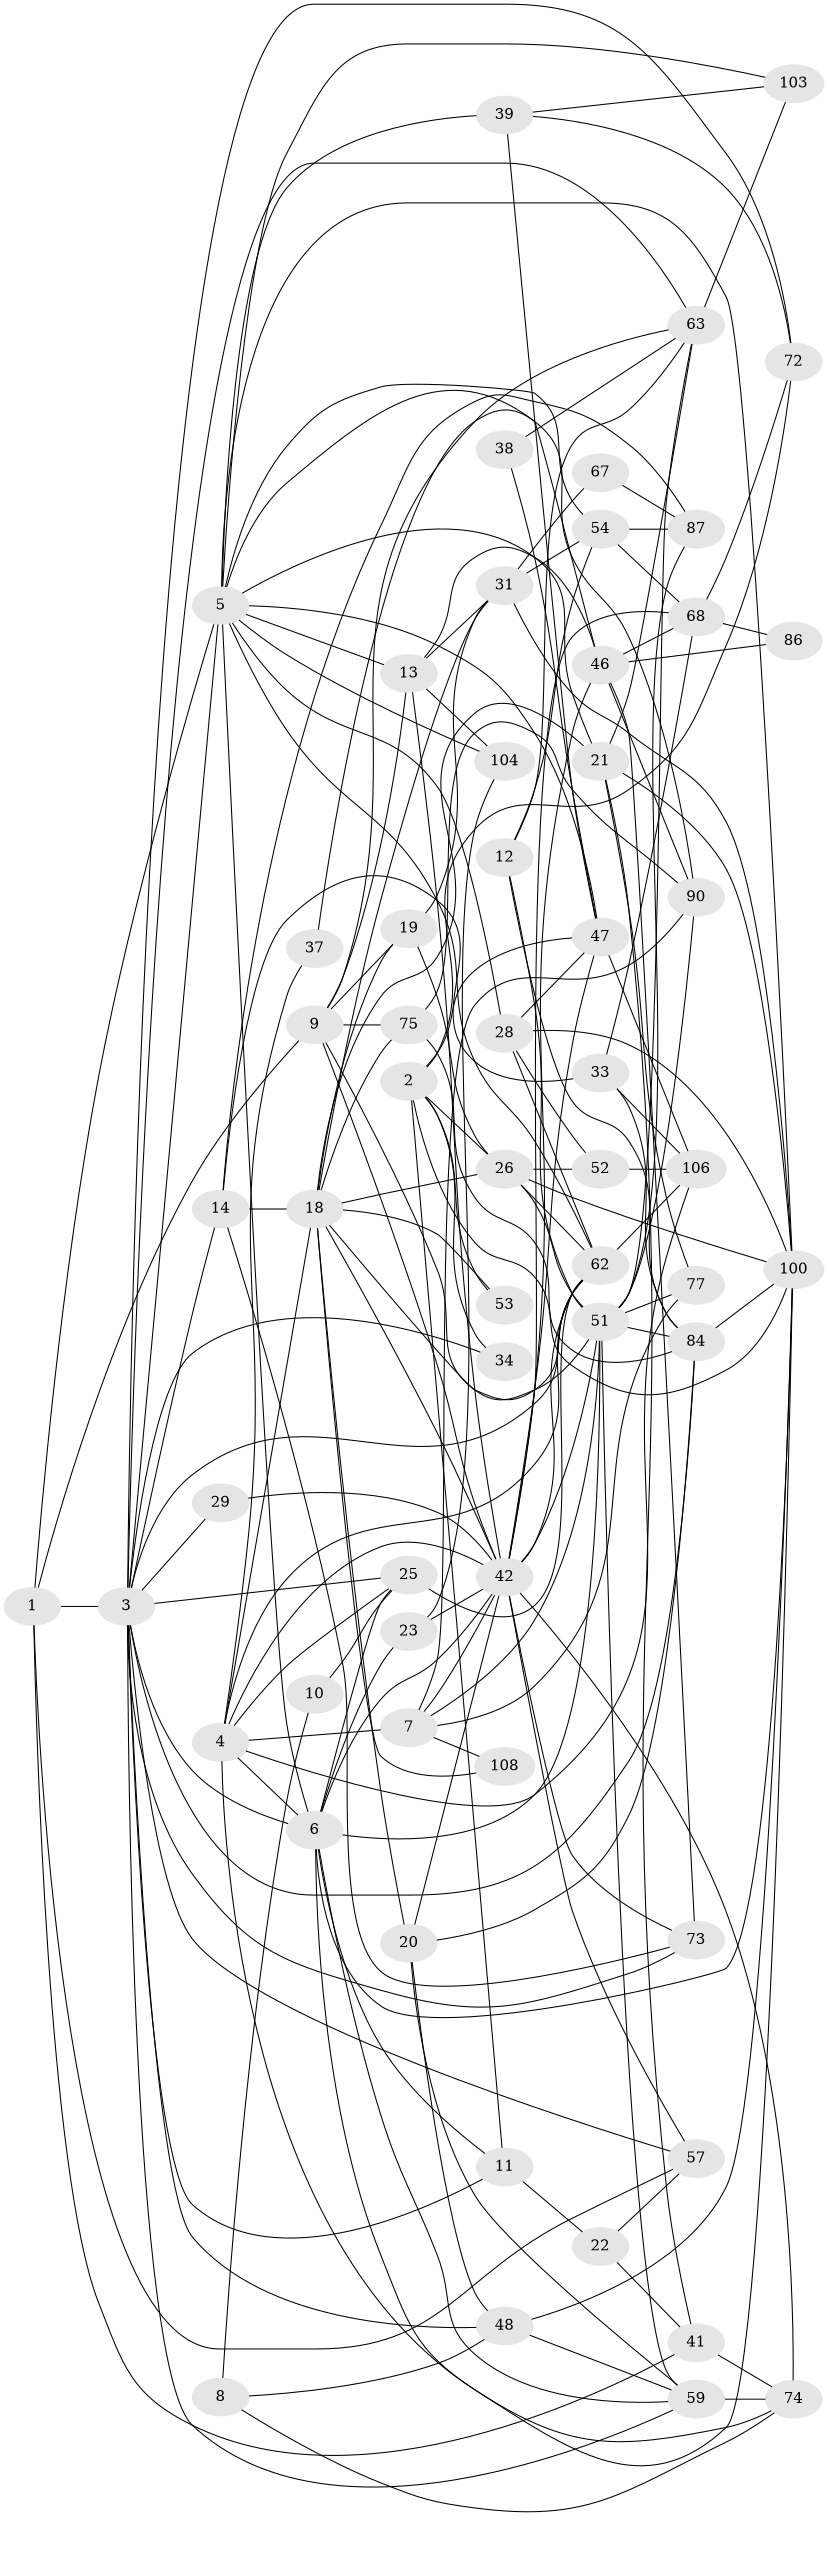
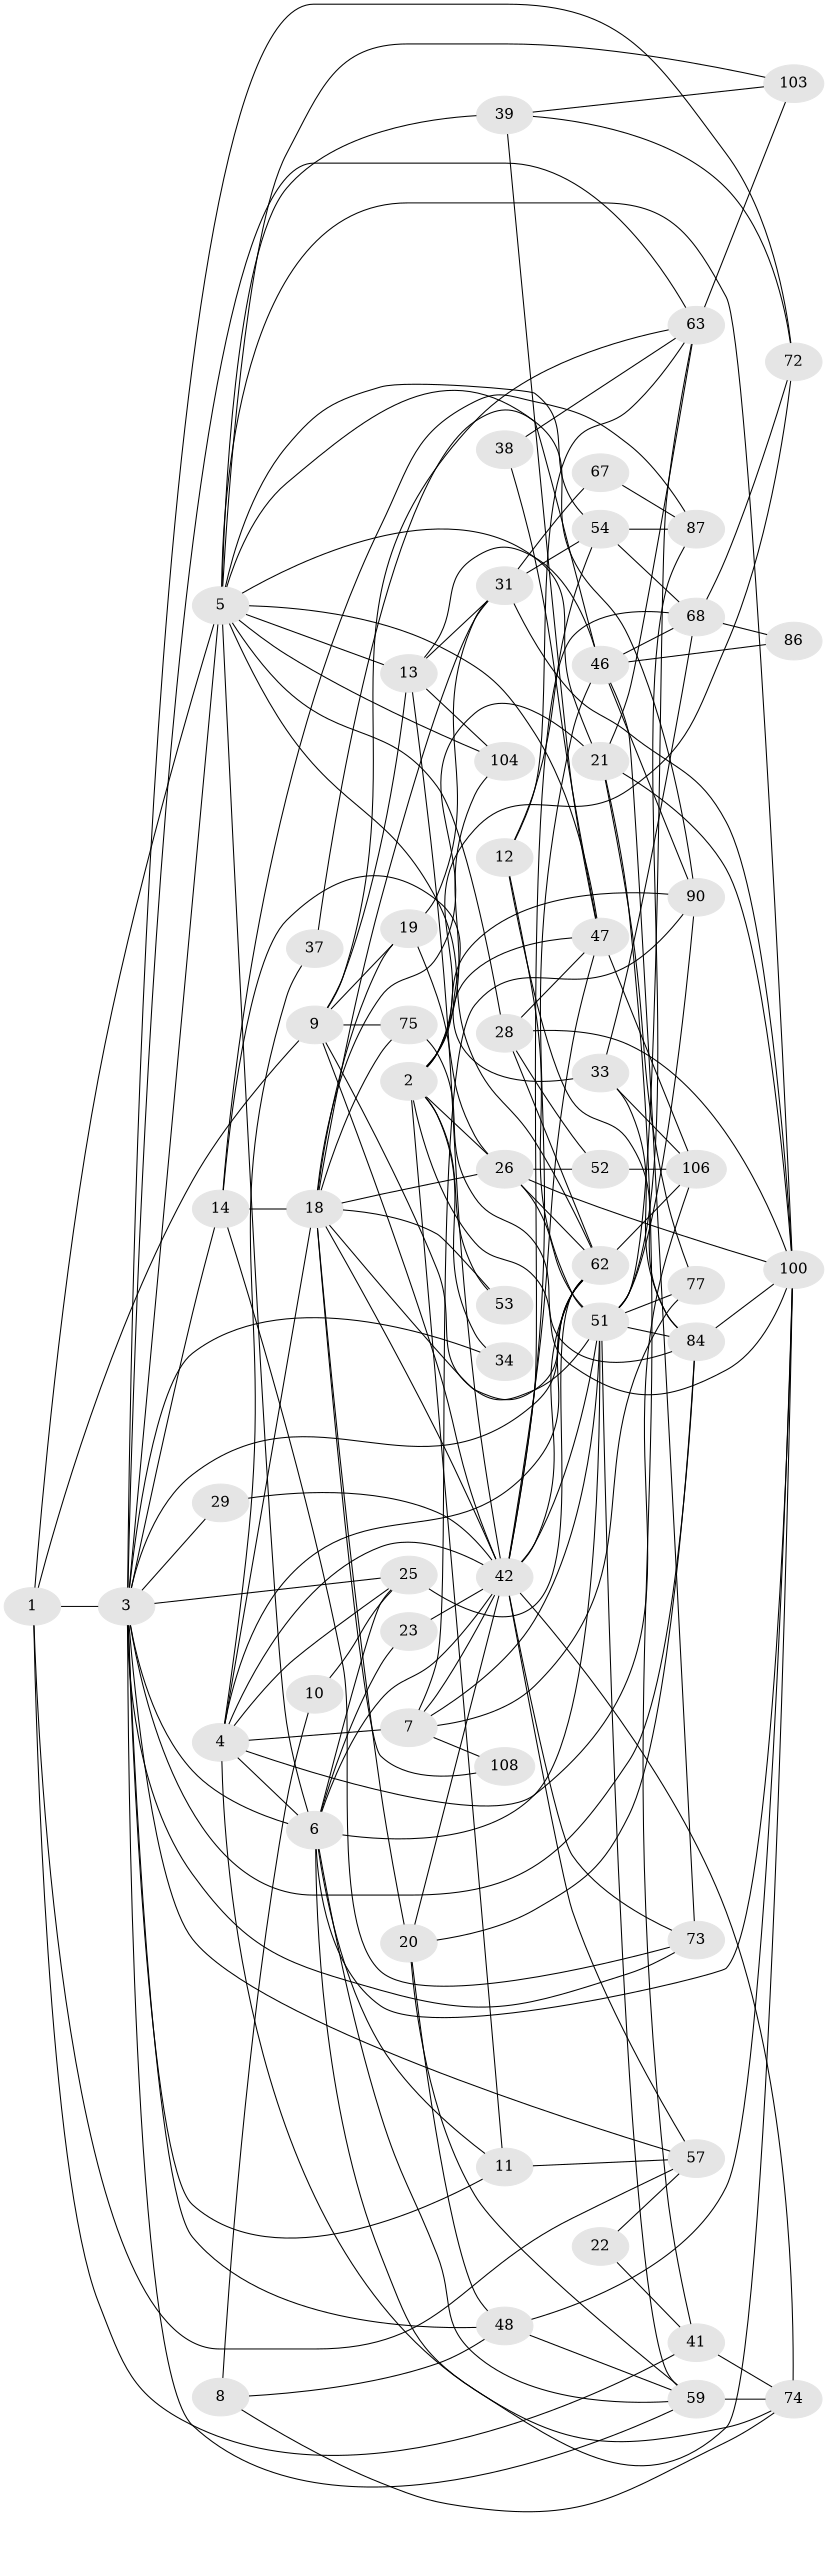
(482, 728) -> (502, 922)
(467, 1199) -> (457, 922)
(553, 2207) -> (600, 2163)
